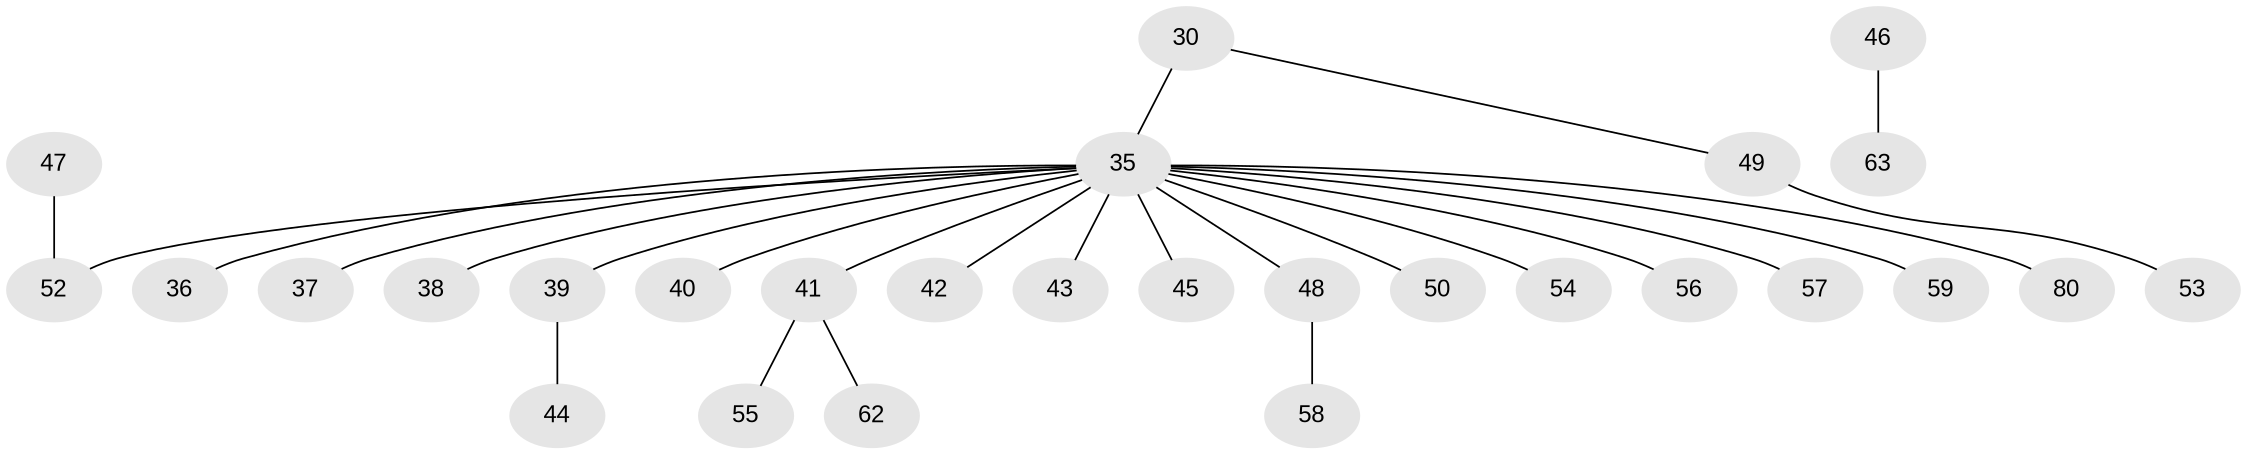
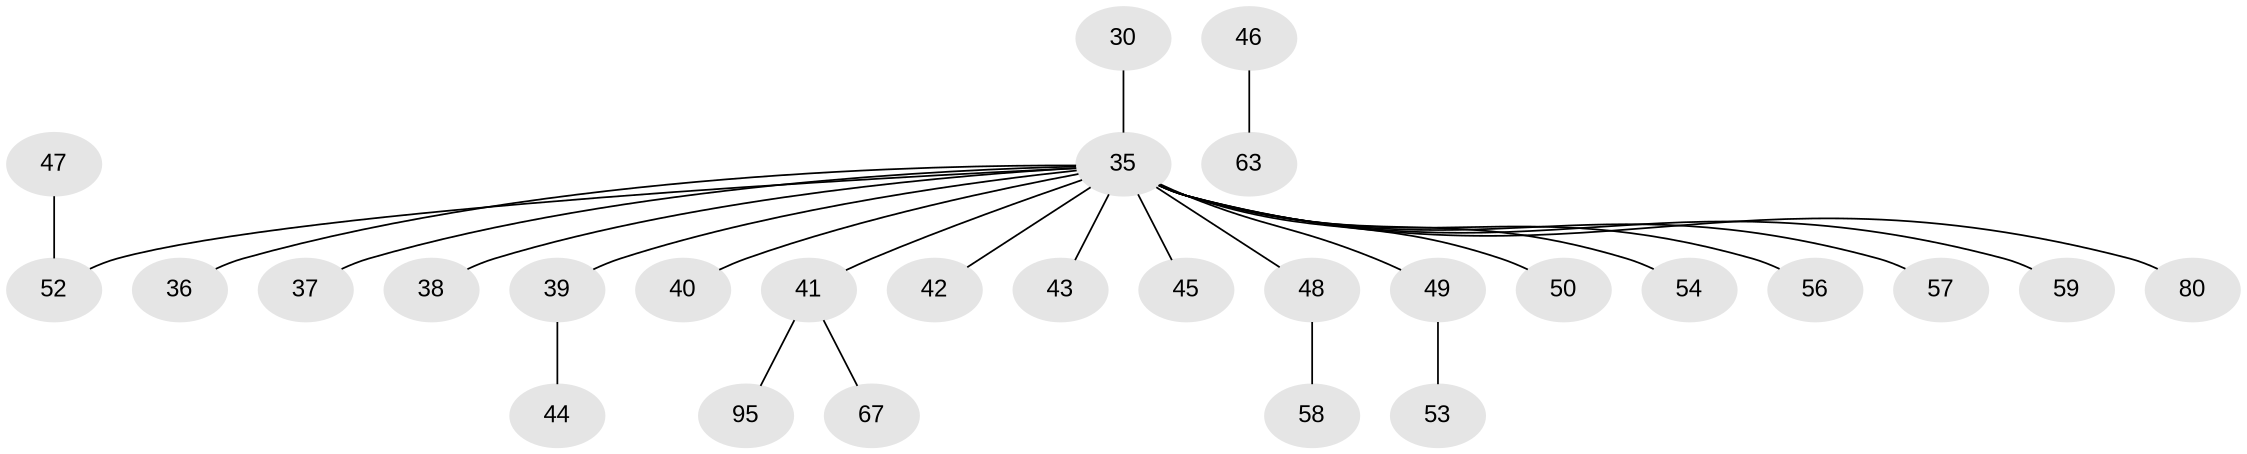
(1470, 101) -> (1305, 234)
(746, 416) -> (746, 416)
(872, 416) -> (872, 416)
